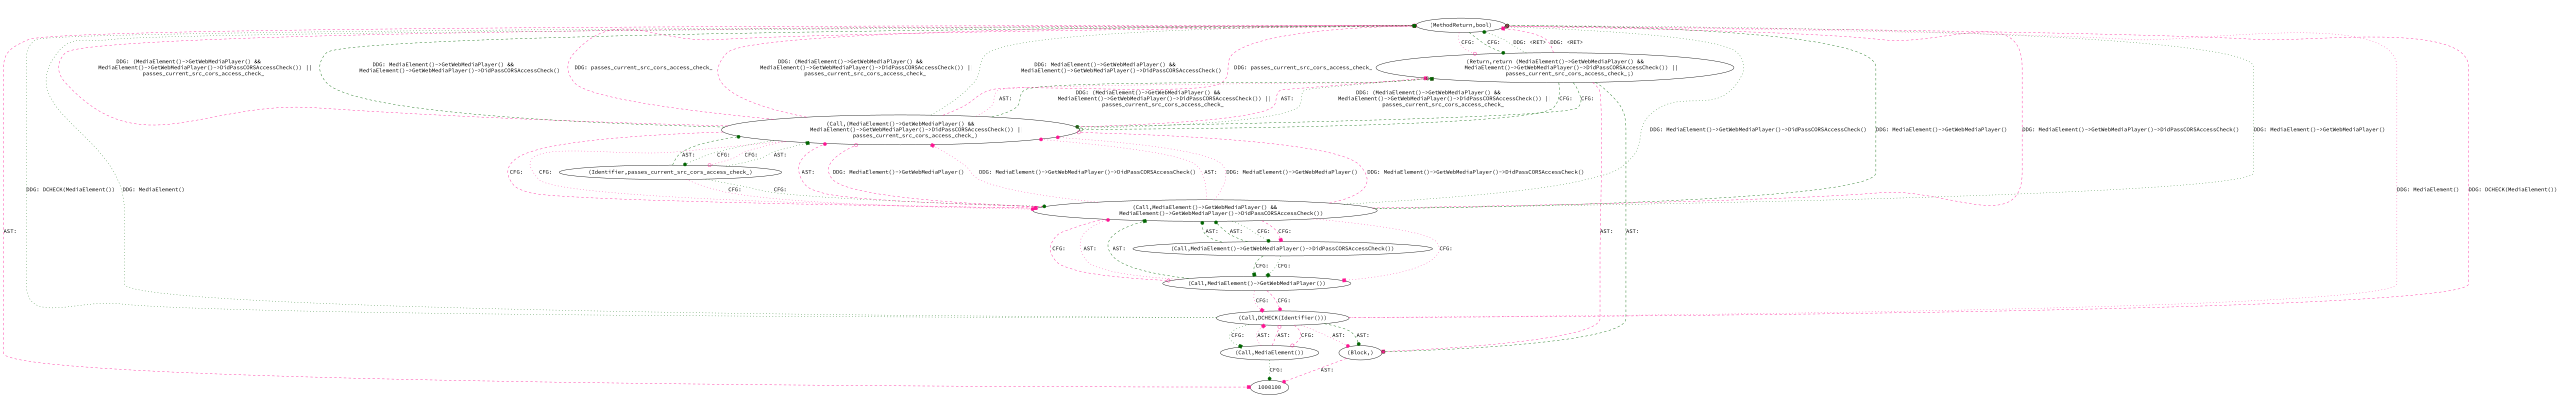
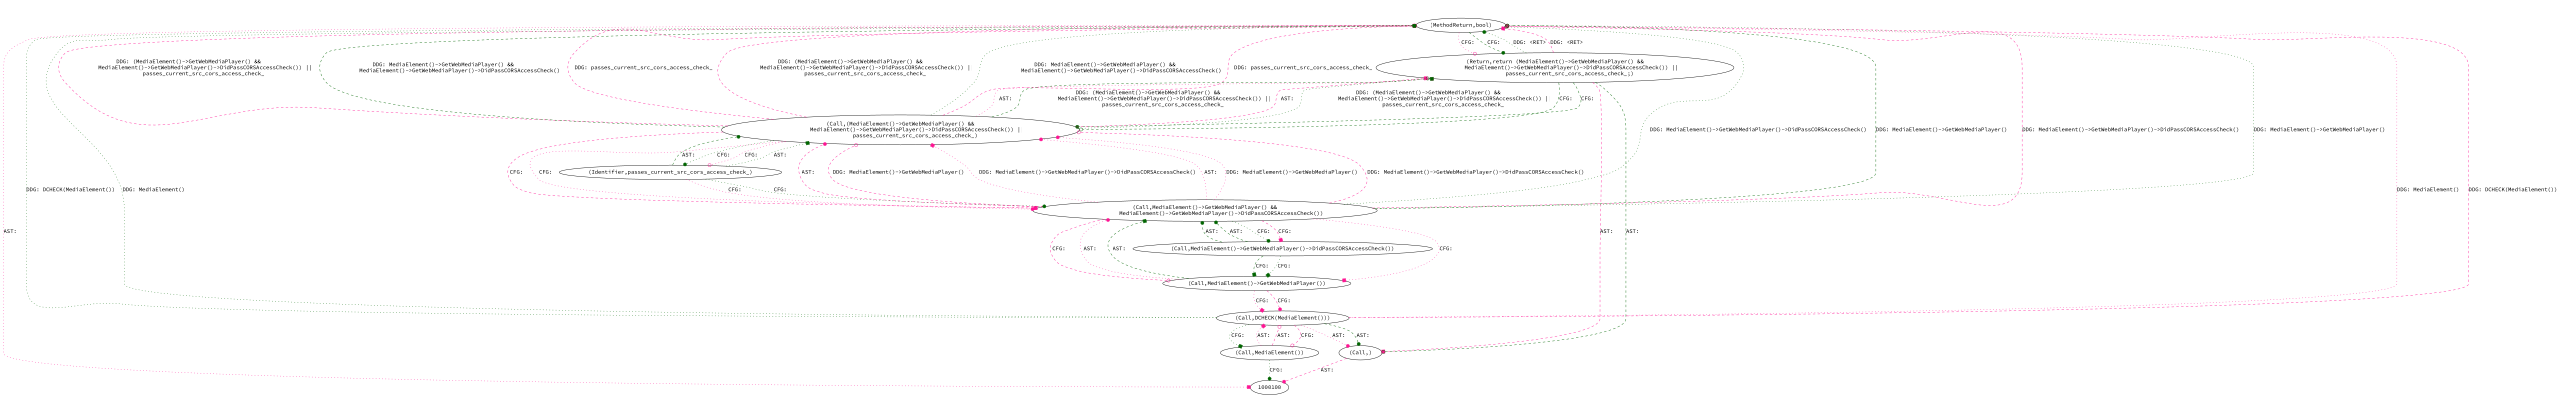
(4, 118) -> (4, 118)
(1283, 318) -> (1283, 318)
(1360, 353) -> (1360, 353)
